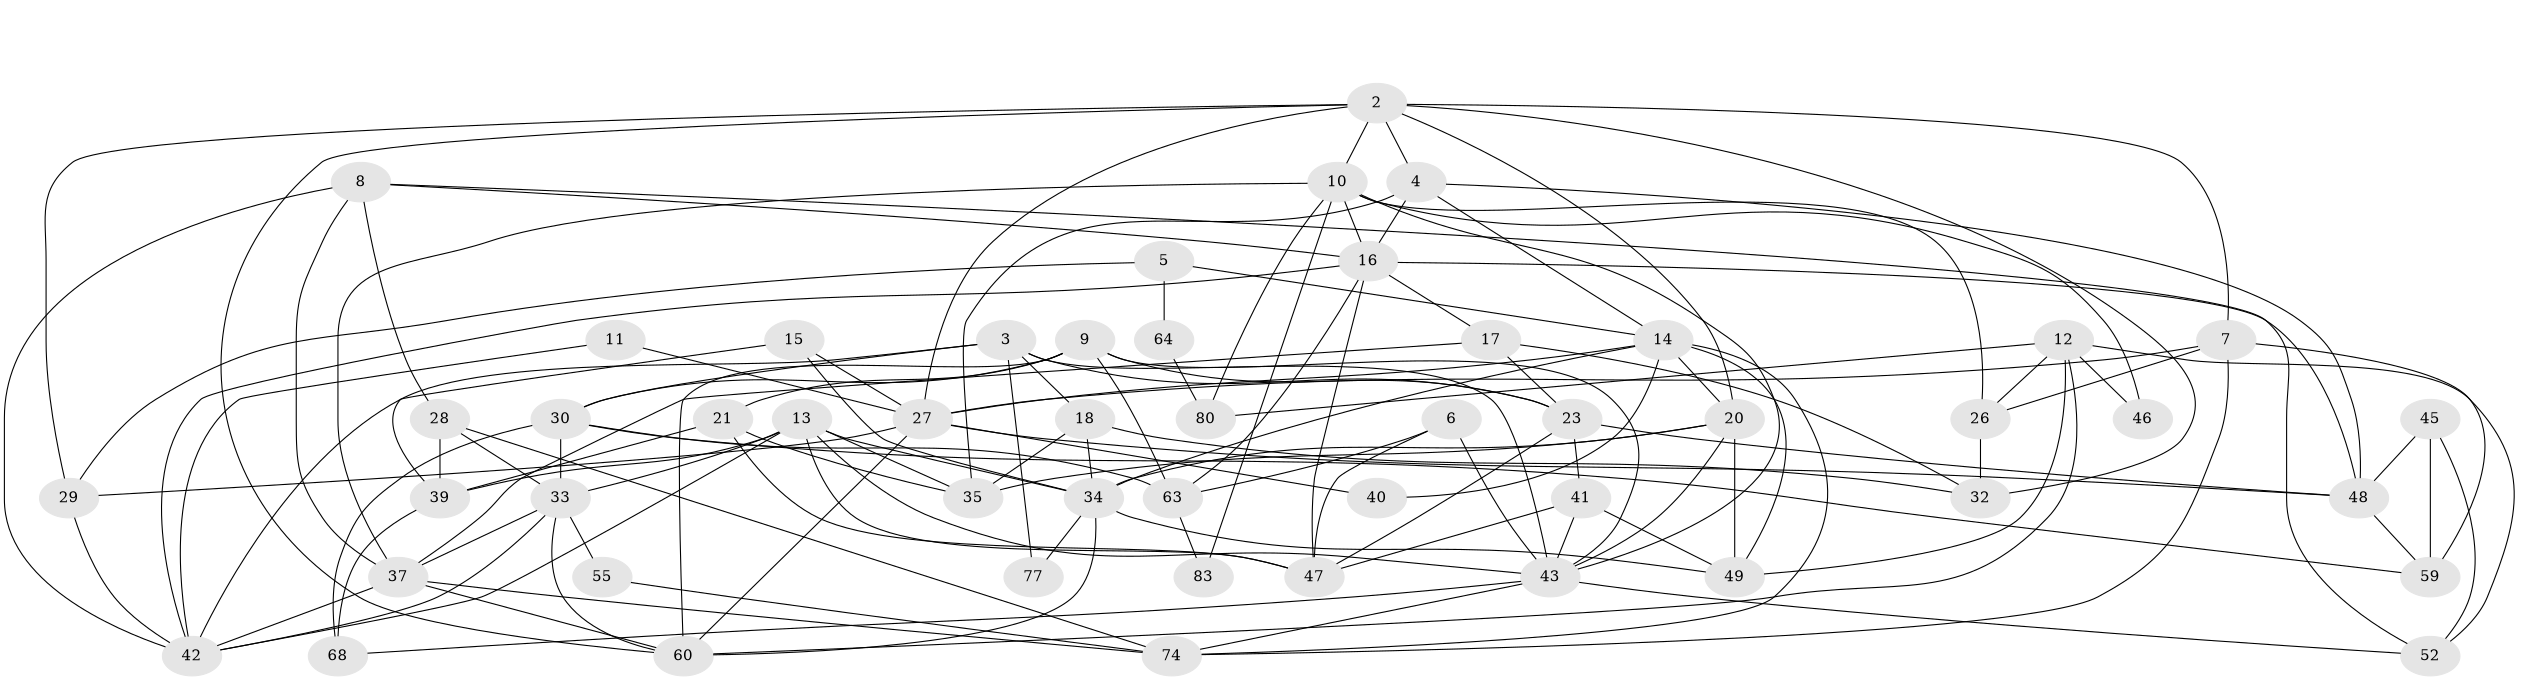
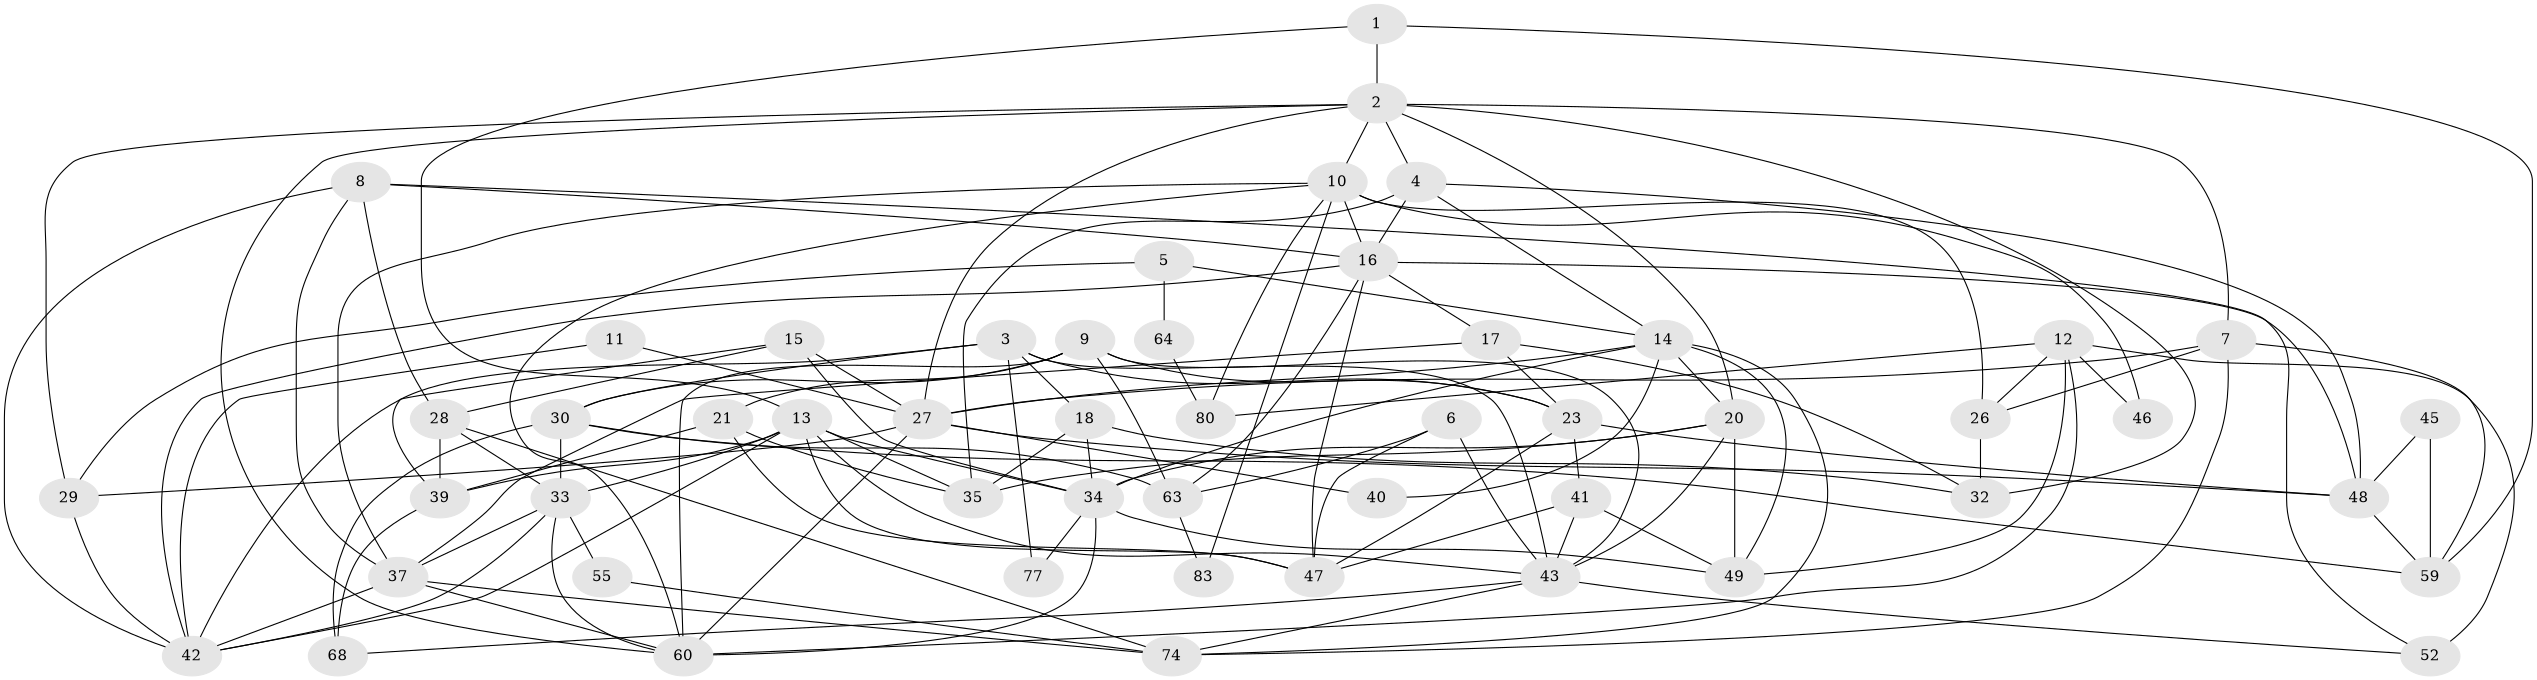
none -> (1377, 24)
(1731, 340) -> (731, 265)
none -> (594, 383)
(2474, 539) -> none
